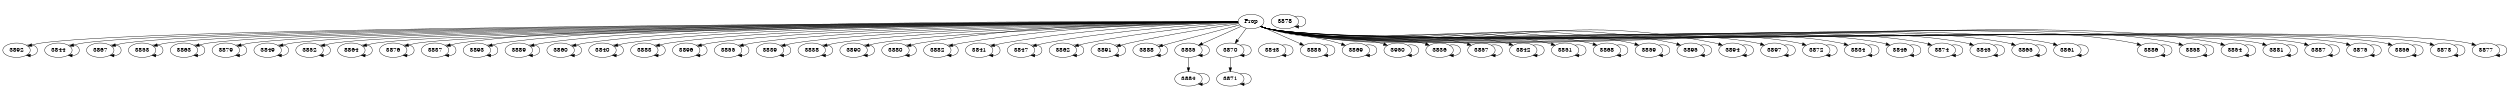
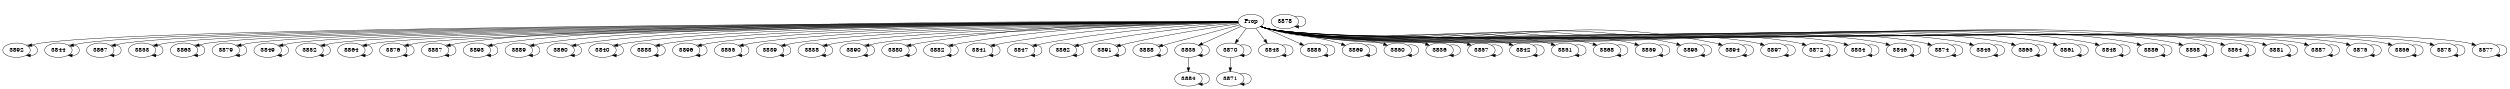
none -> (1260, 34)
(1398, 50) -> (1398, 50)
none -> (2109, 50)
